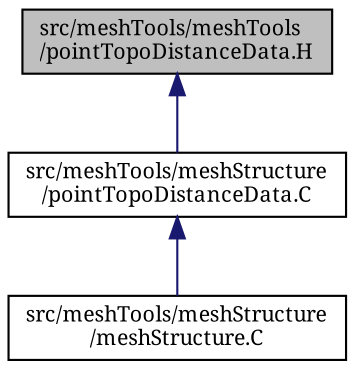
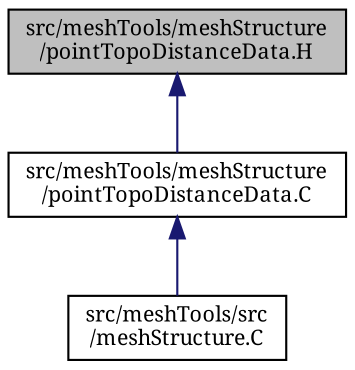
(177, 42) -> (177, 42)
(177, 328) -> (177, 328)
